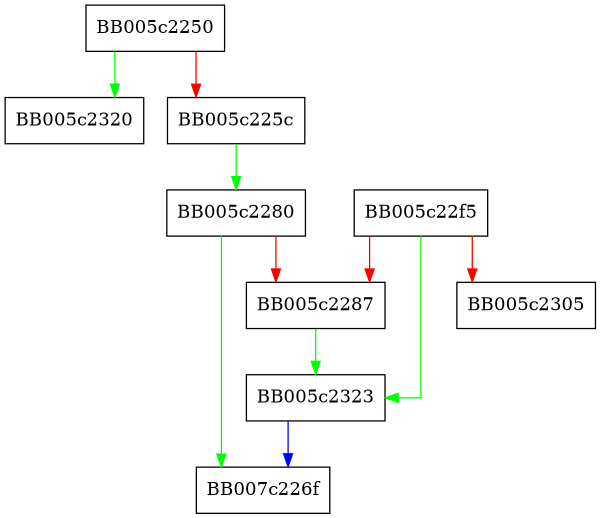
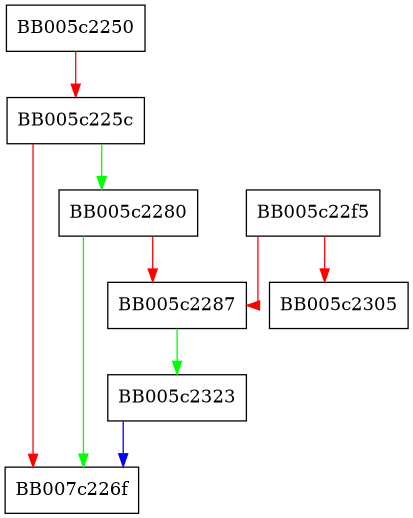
(74, 121) -> none
none -> (33, 299)
(421, 329) -> none
